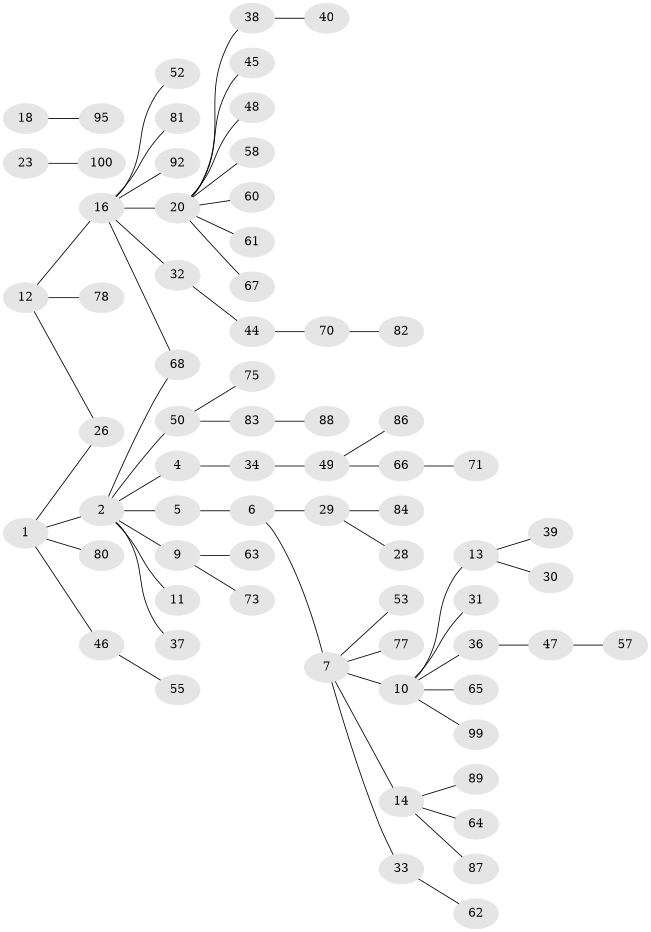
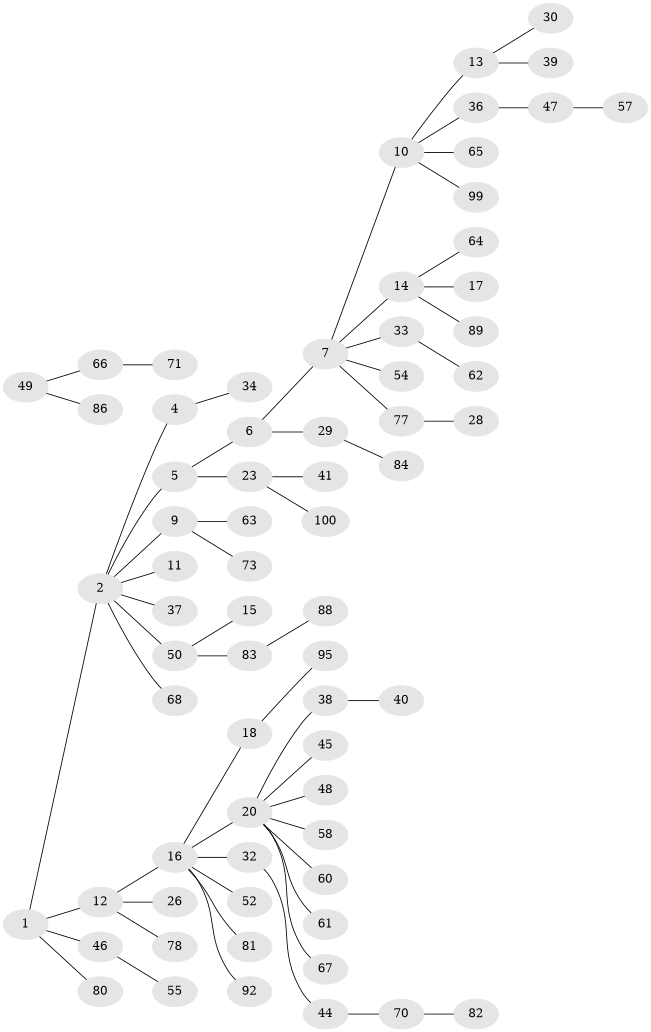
(140, 286) -> (212, 796)
(252, 376) -> (250, 611)
(290, 466) -> none
none -> (212, 477)
none -> (326, 477)
(64, 483) -> (63, 913)
(364, 533) -> (439, 421)
(401, 600) -> (401, 376)
(476, 600) -> none
(476, 869) -> (476, 287)
